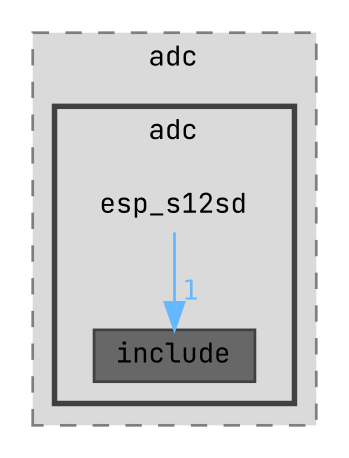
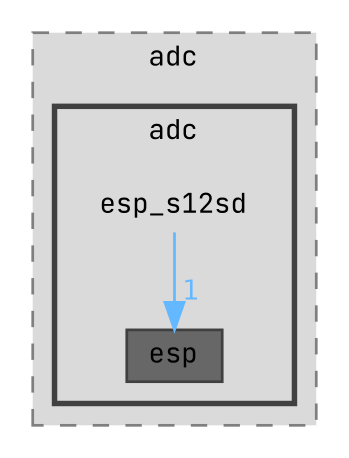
(174, 356) -> (174, 356)
